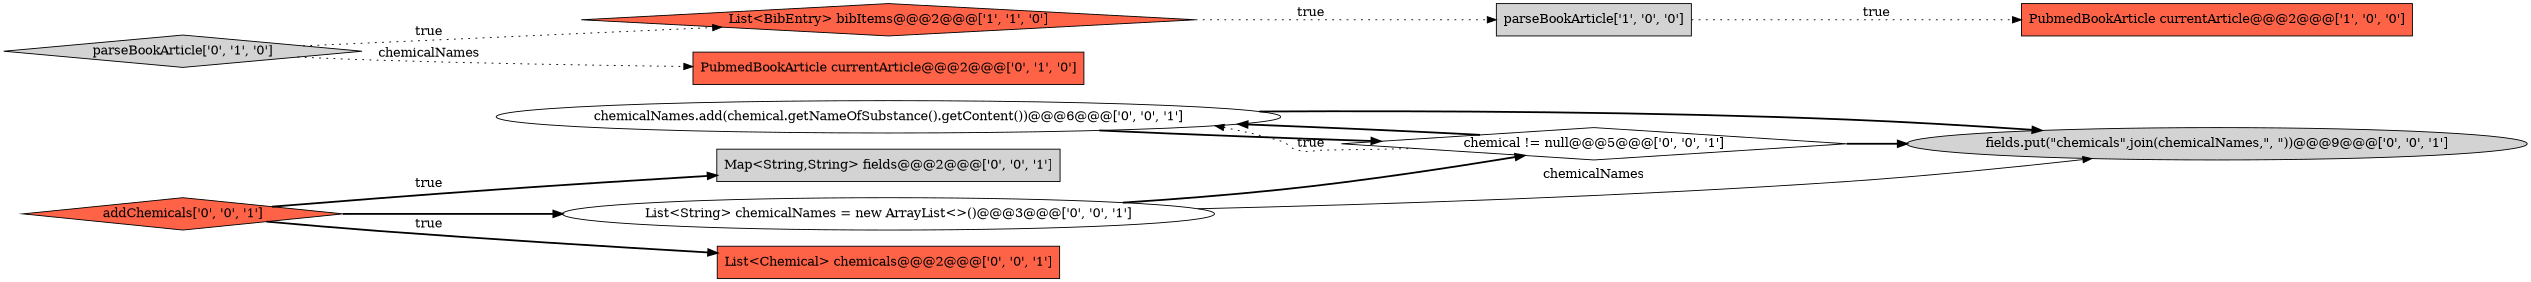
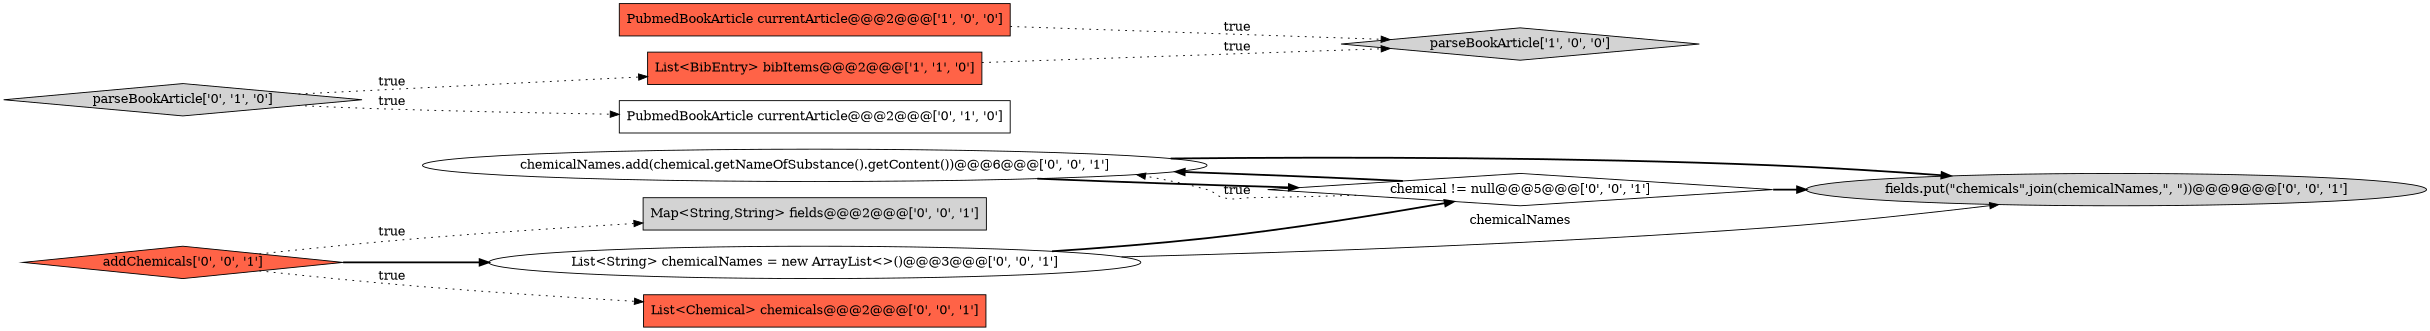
(888, 20) -> (815, 68)
(1594, 20) -> (1520, 44)
(1852, 20) -> (1196, 33)
(429, 53) -> (392, 102)
(888, 68) -> (815, 117)
(490, 190) -> (446, 236)
(487, 239) -> (447, 289)
